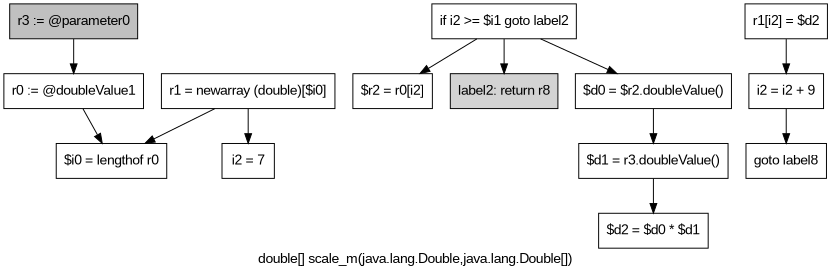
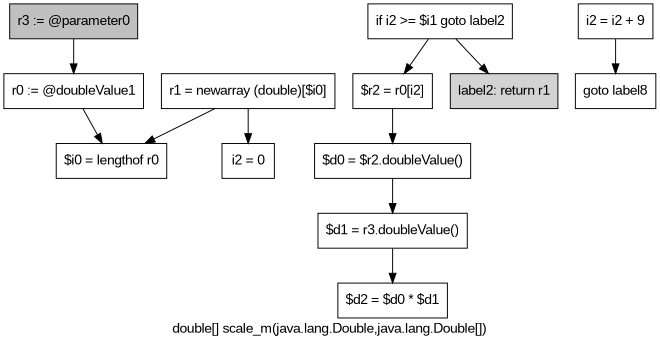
(786, 21) -> none
(574, 54) -> (393, 121)
(504, 91) -> (504, 91)
(248, 161) -> (248, 161)
